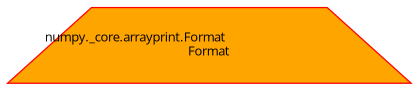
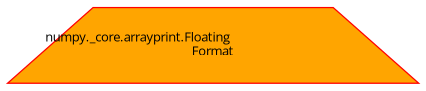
(209, 45) -> (213, 45)
